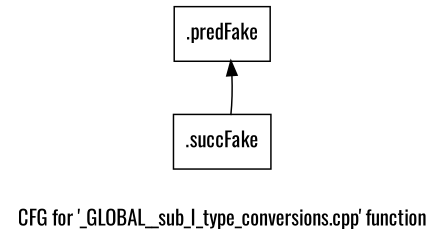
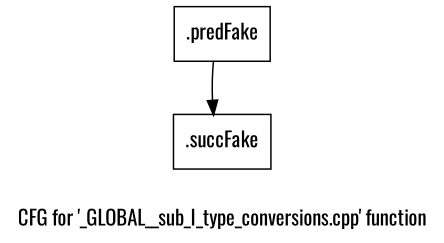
(232, 95) -> (212, 81)
